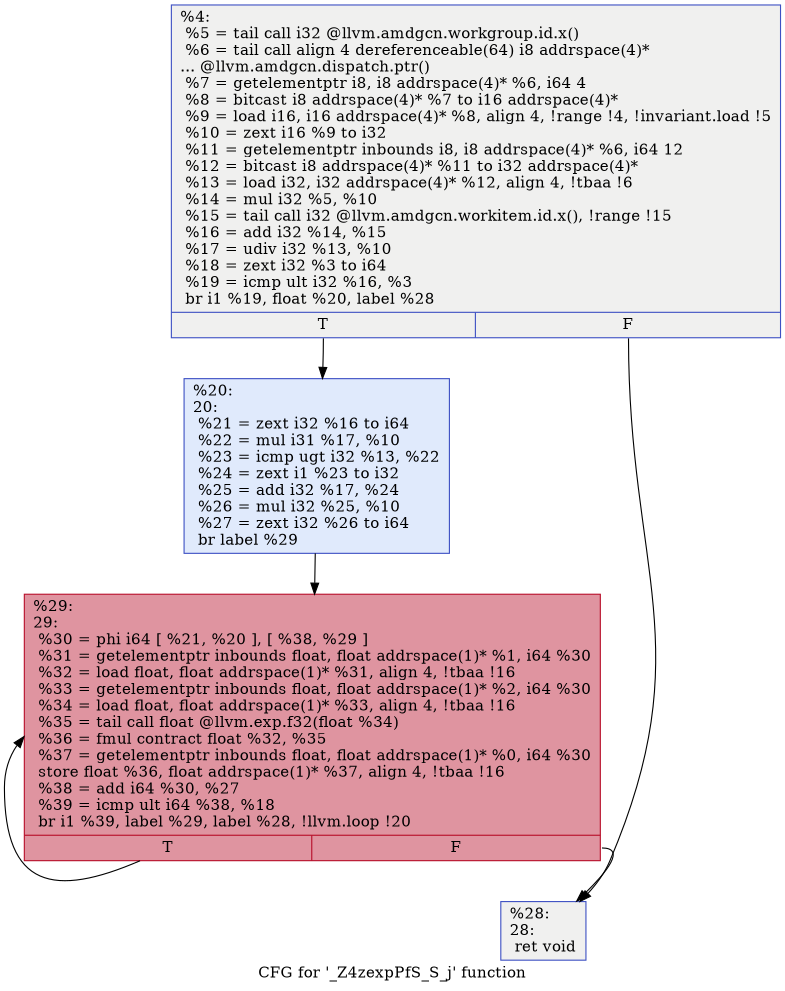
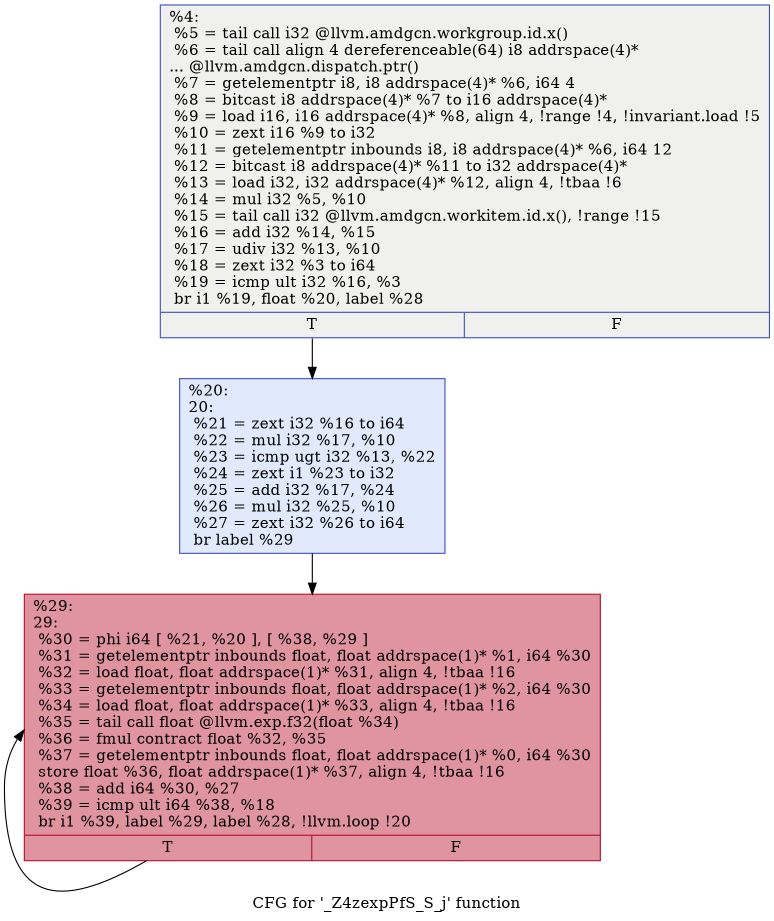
(297, 441) -> (292, 441)
(543, 931) -> none
